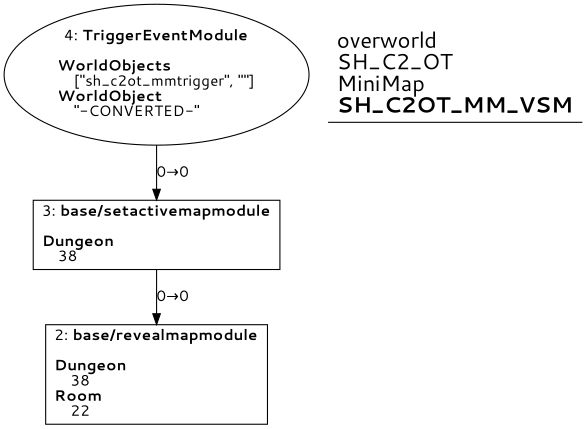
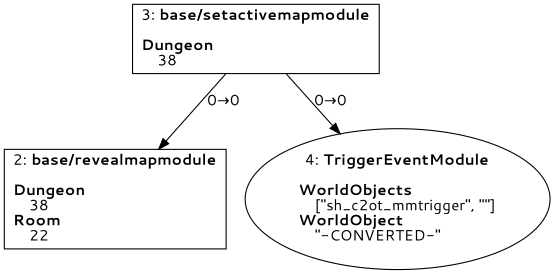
(455, 75) -> none
(157, 167) -> (309, 100)
